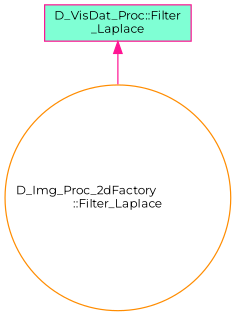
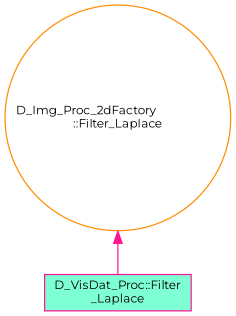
(118, 69) -> (118, 259)
